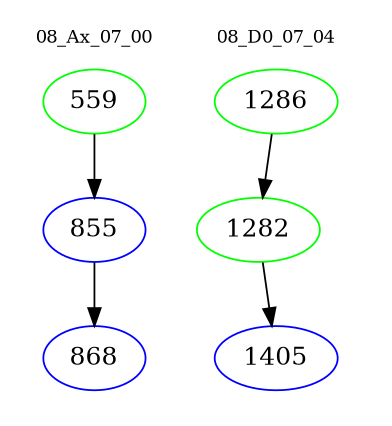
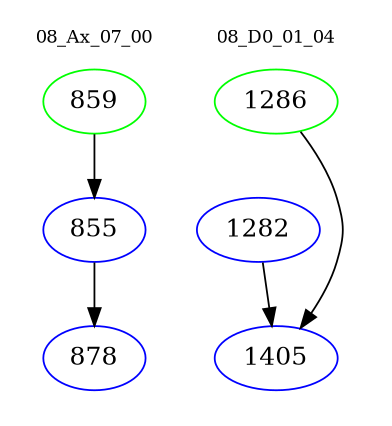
(276, 38) -> (276, 38)
(94, 102) -> (94, 102)
(269, 157) -> (342, 221)
(258, 230) -> (258, 230)
(94, 358) -> (94, 358)
